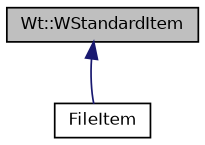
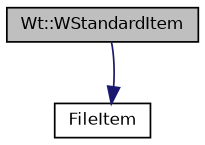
(91, 81) -> (114, 64)
